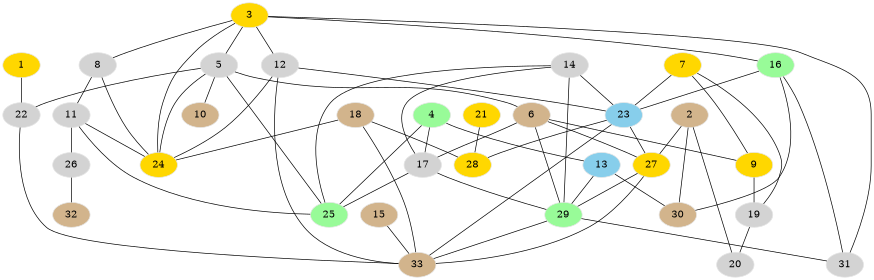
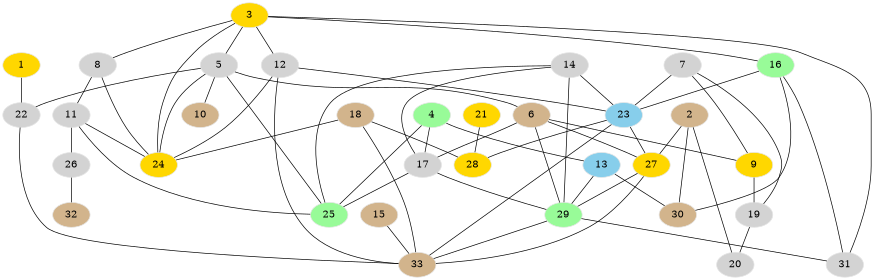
(683, 65) -> (683, 65)
